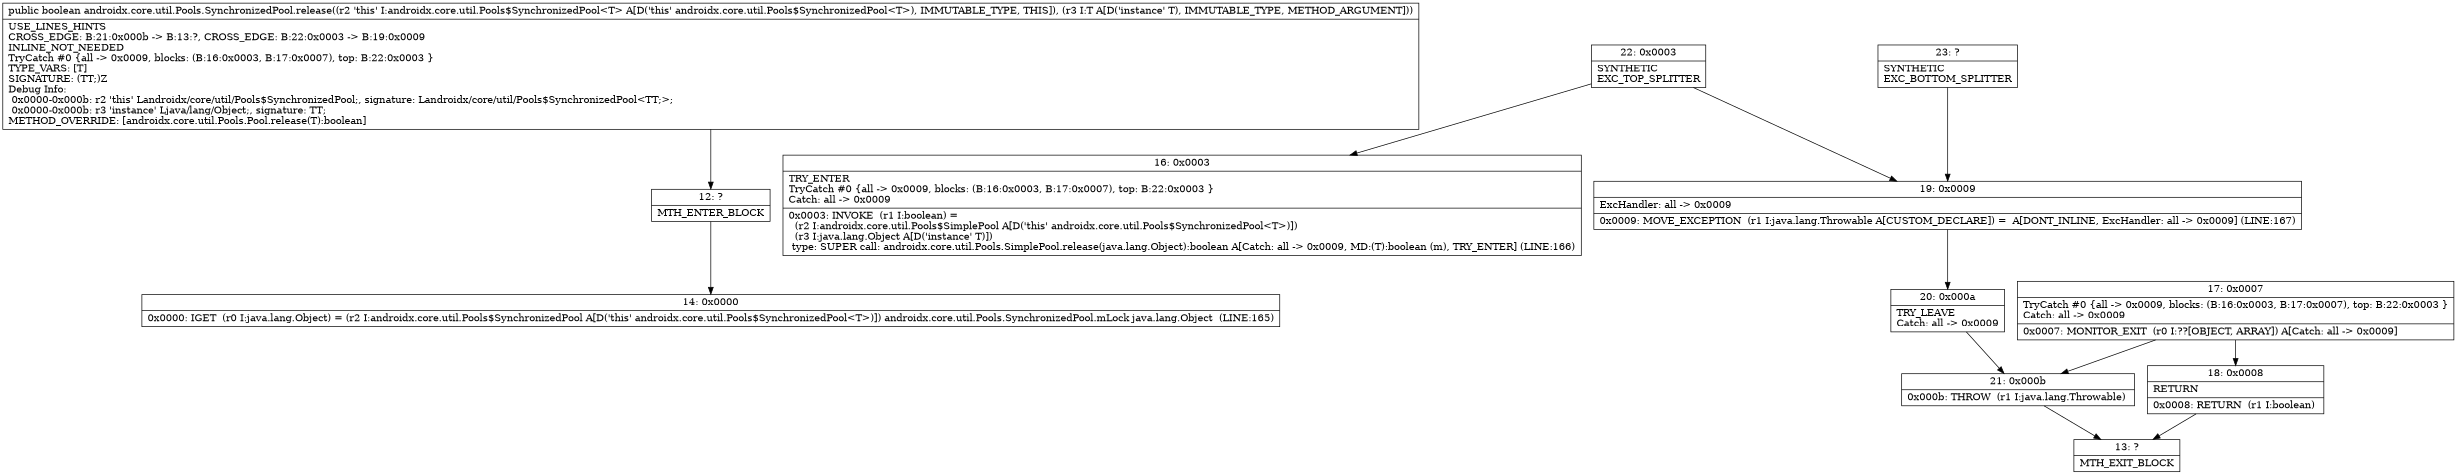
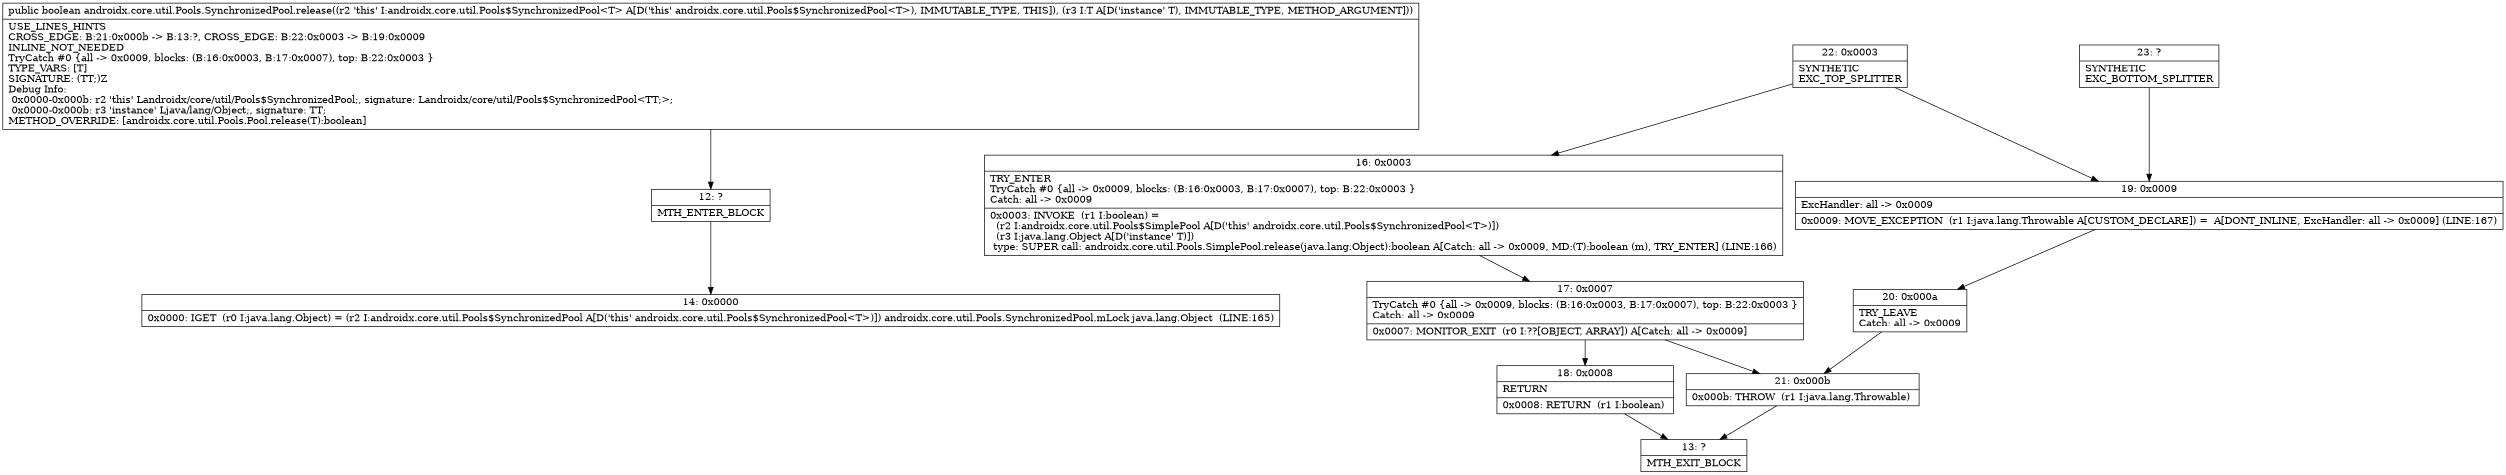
none -> (1501, 267)
